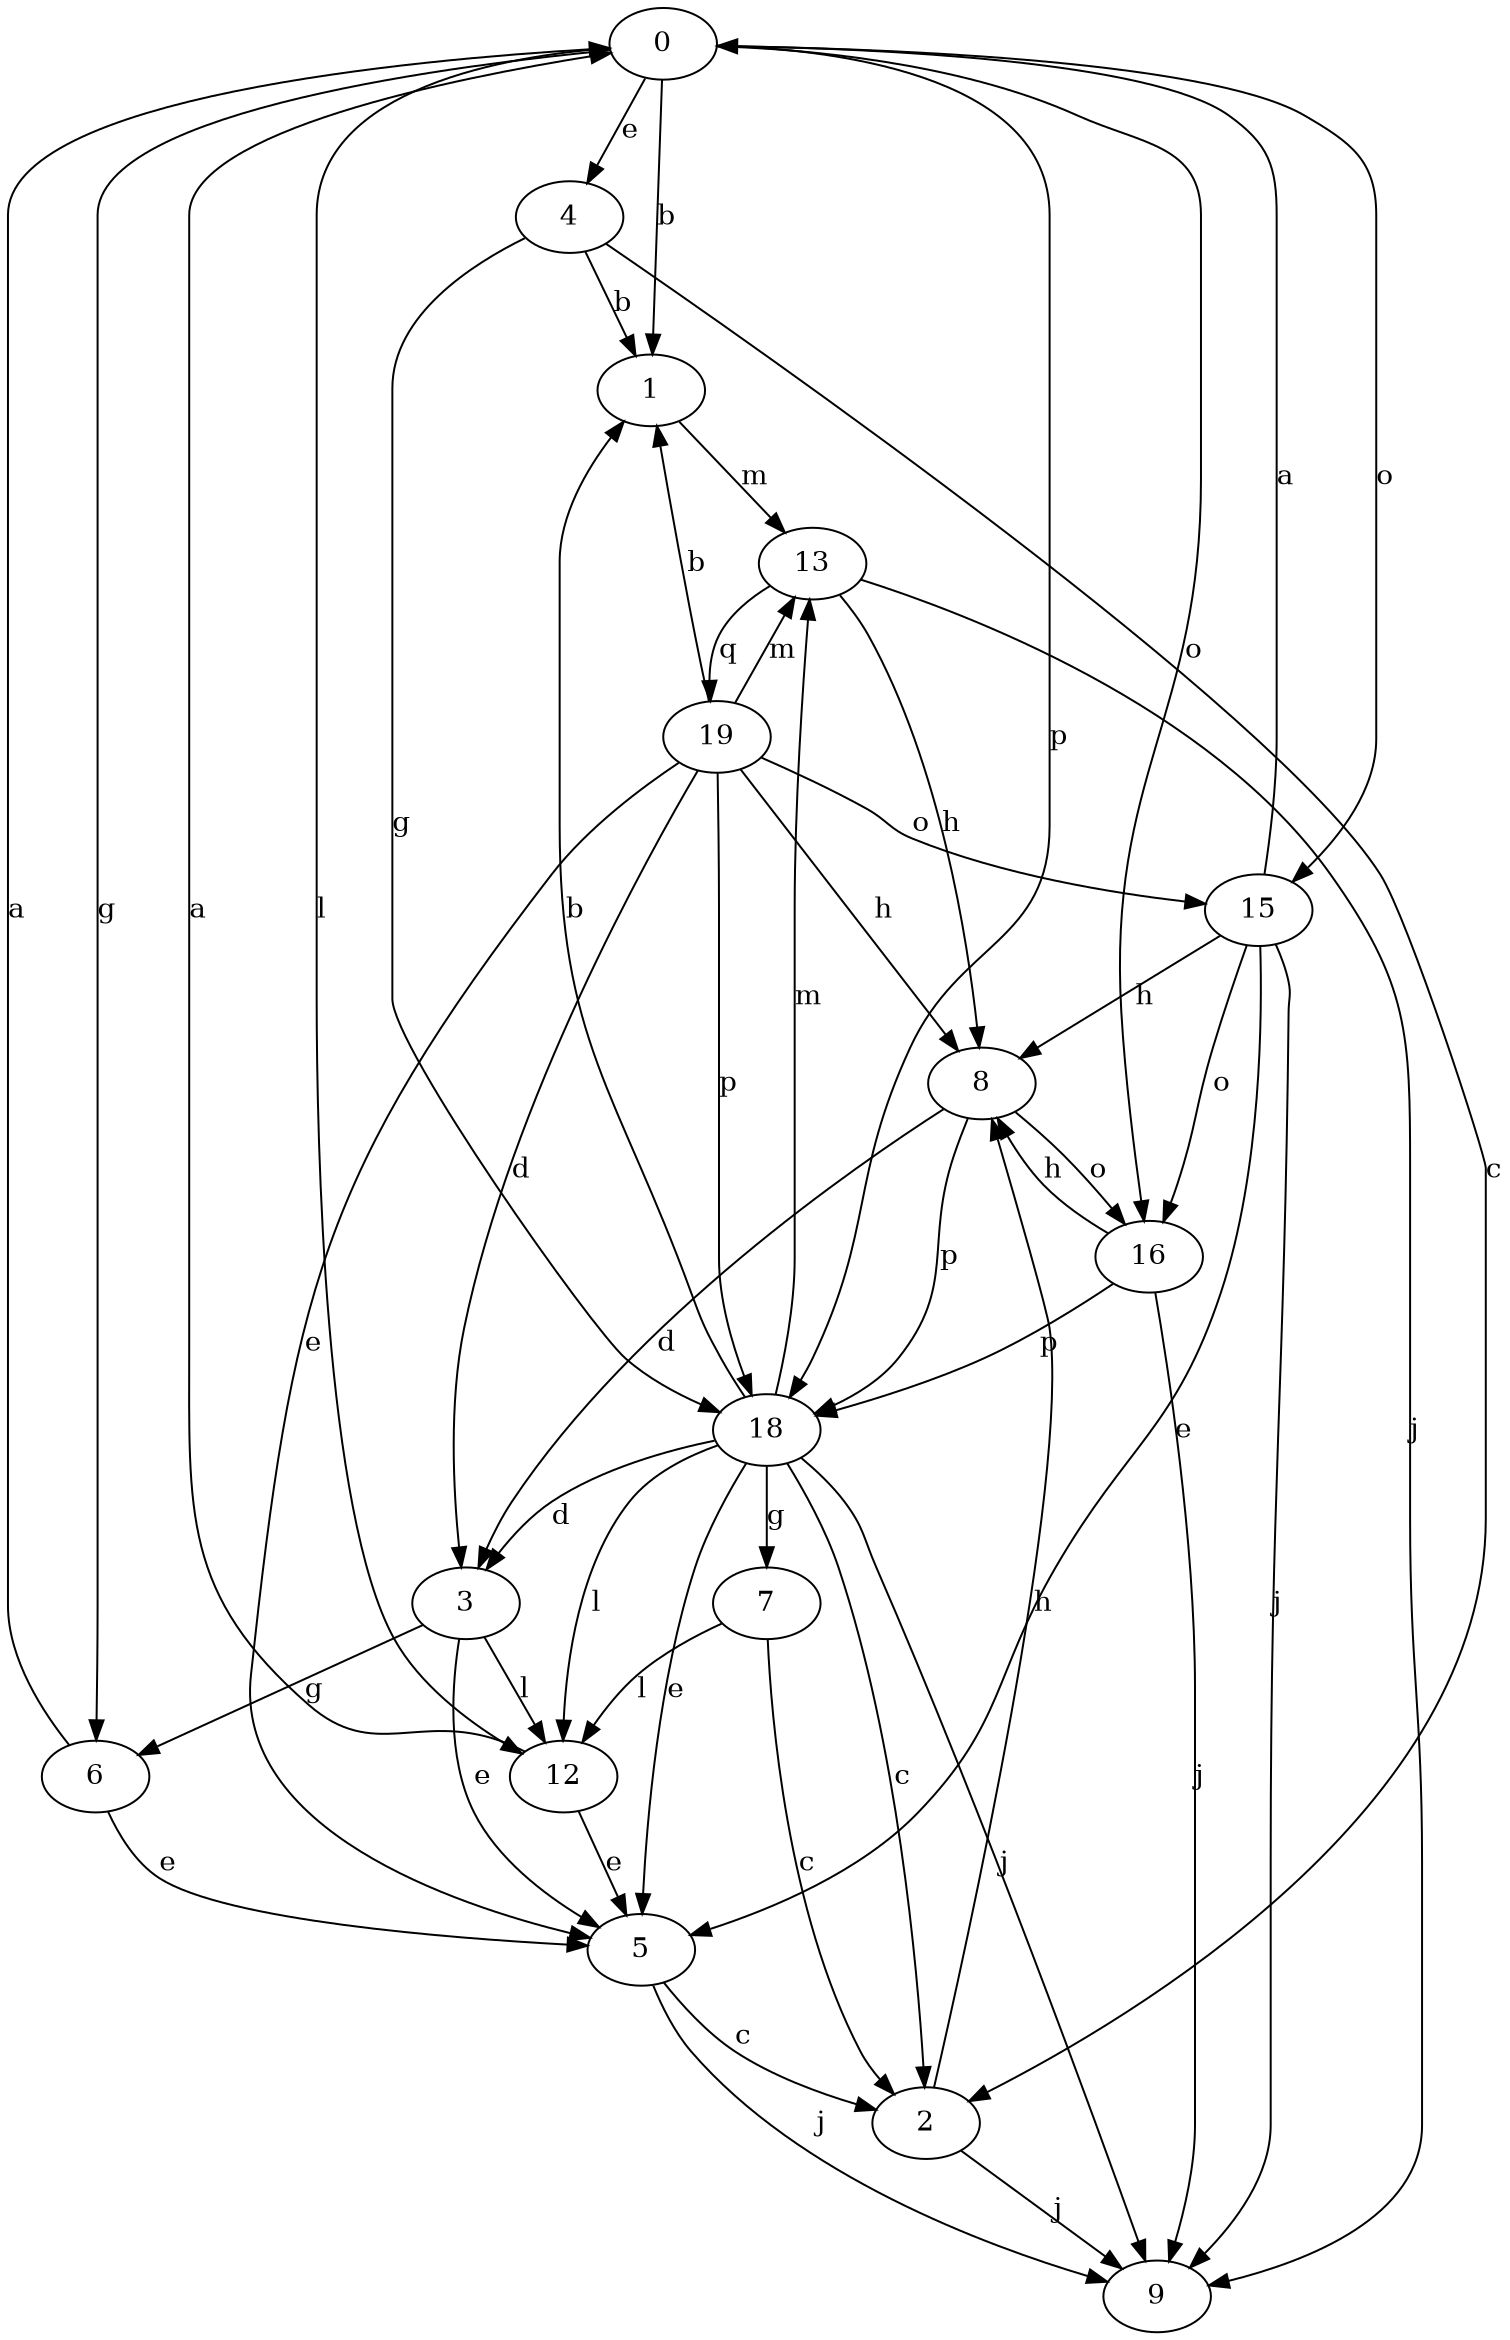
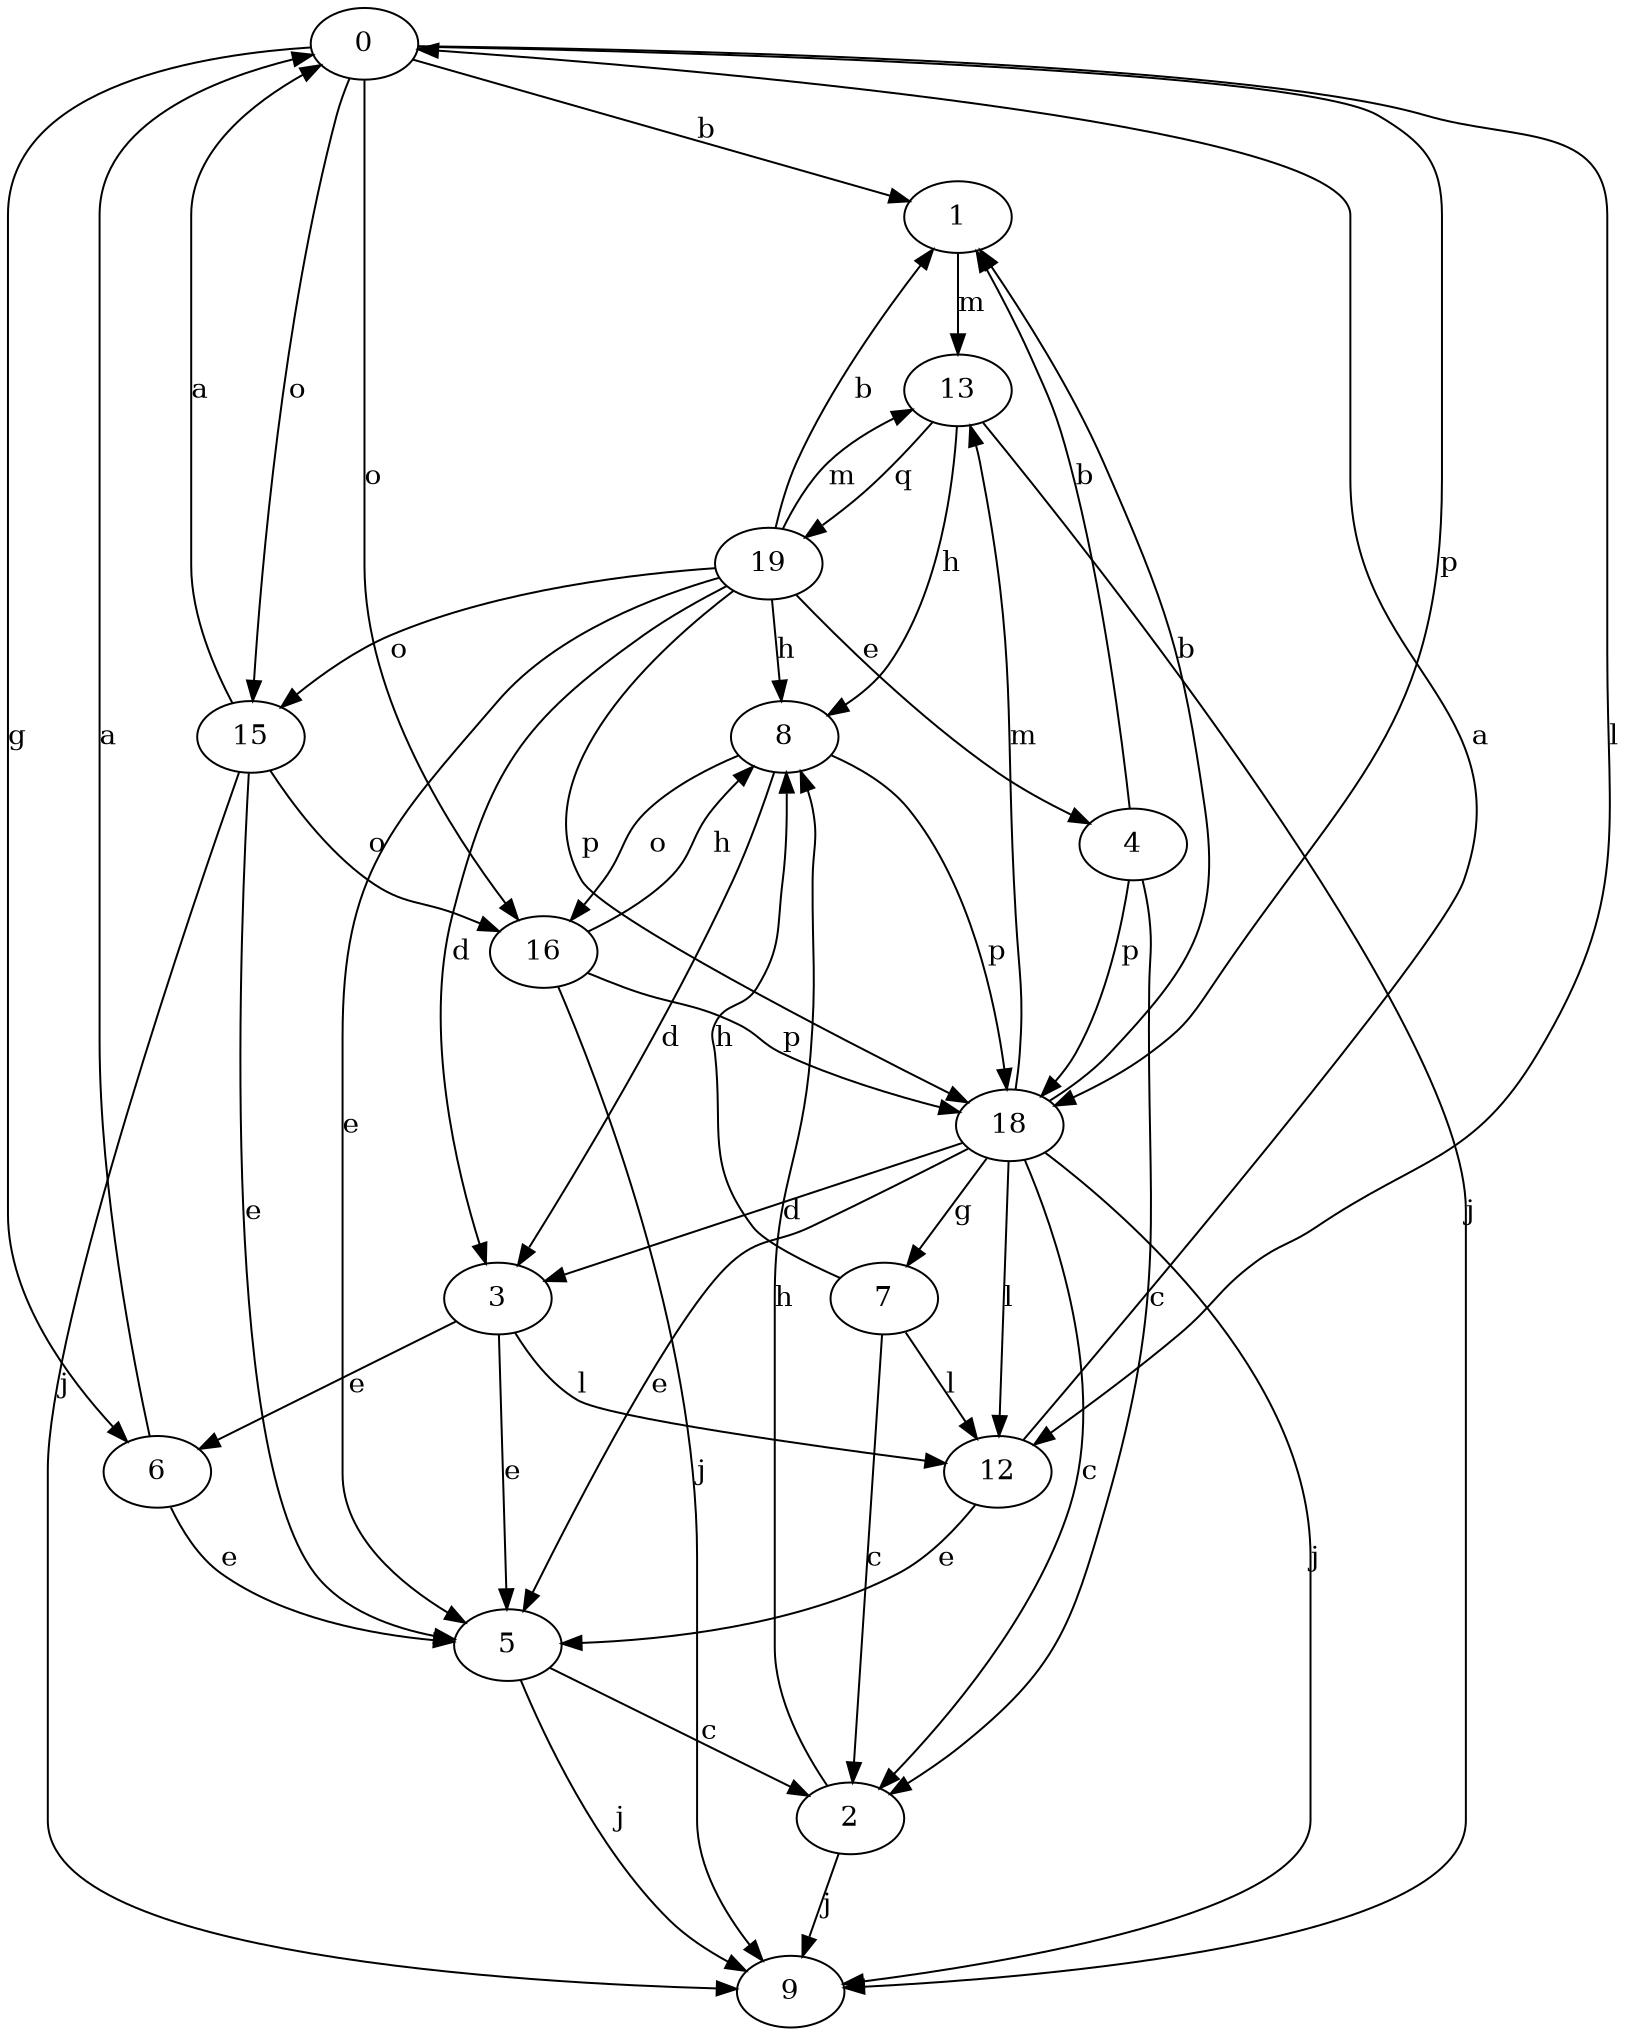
(621, 122) -> (925, 716)
(402, 824) -> (1131, 952)
(1133, 989) -> (715, 1052)
(315, 1690) -> (358, 1385)
